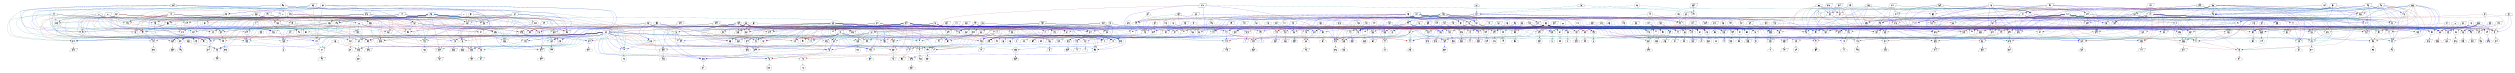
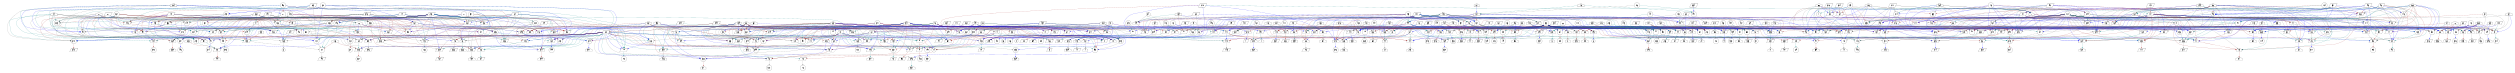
(1709, 41) -> none
